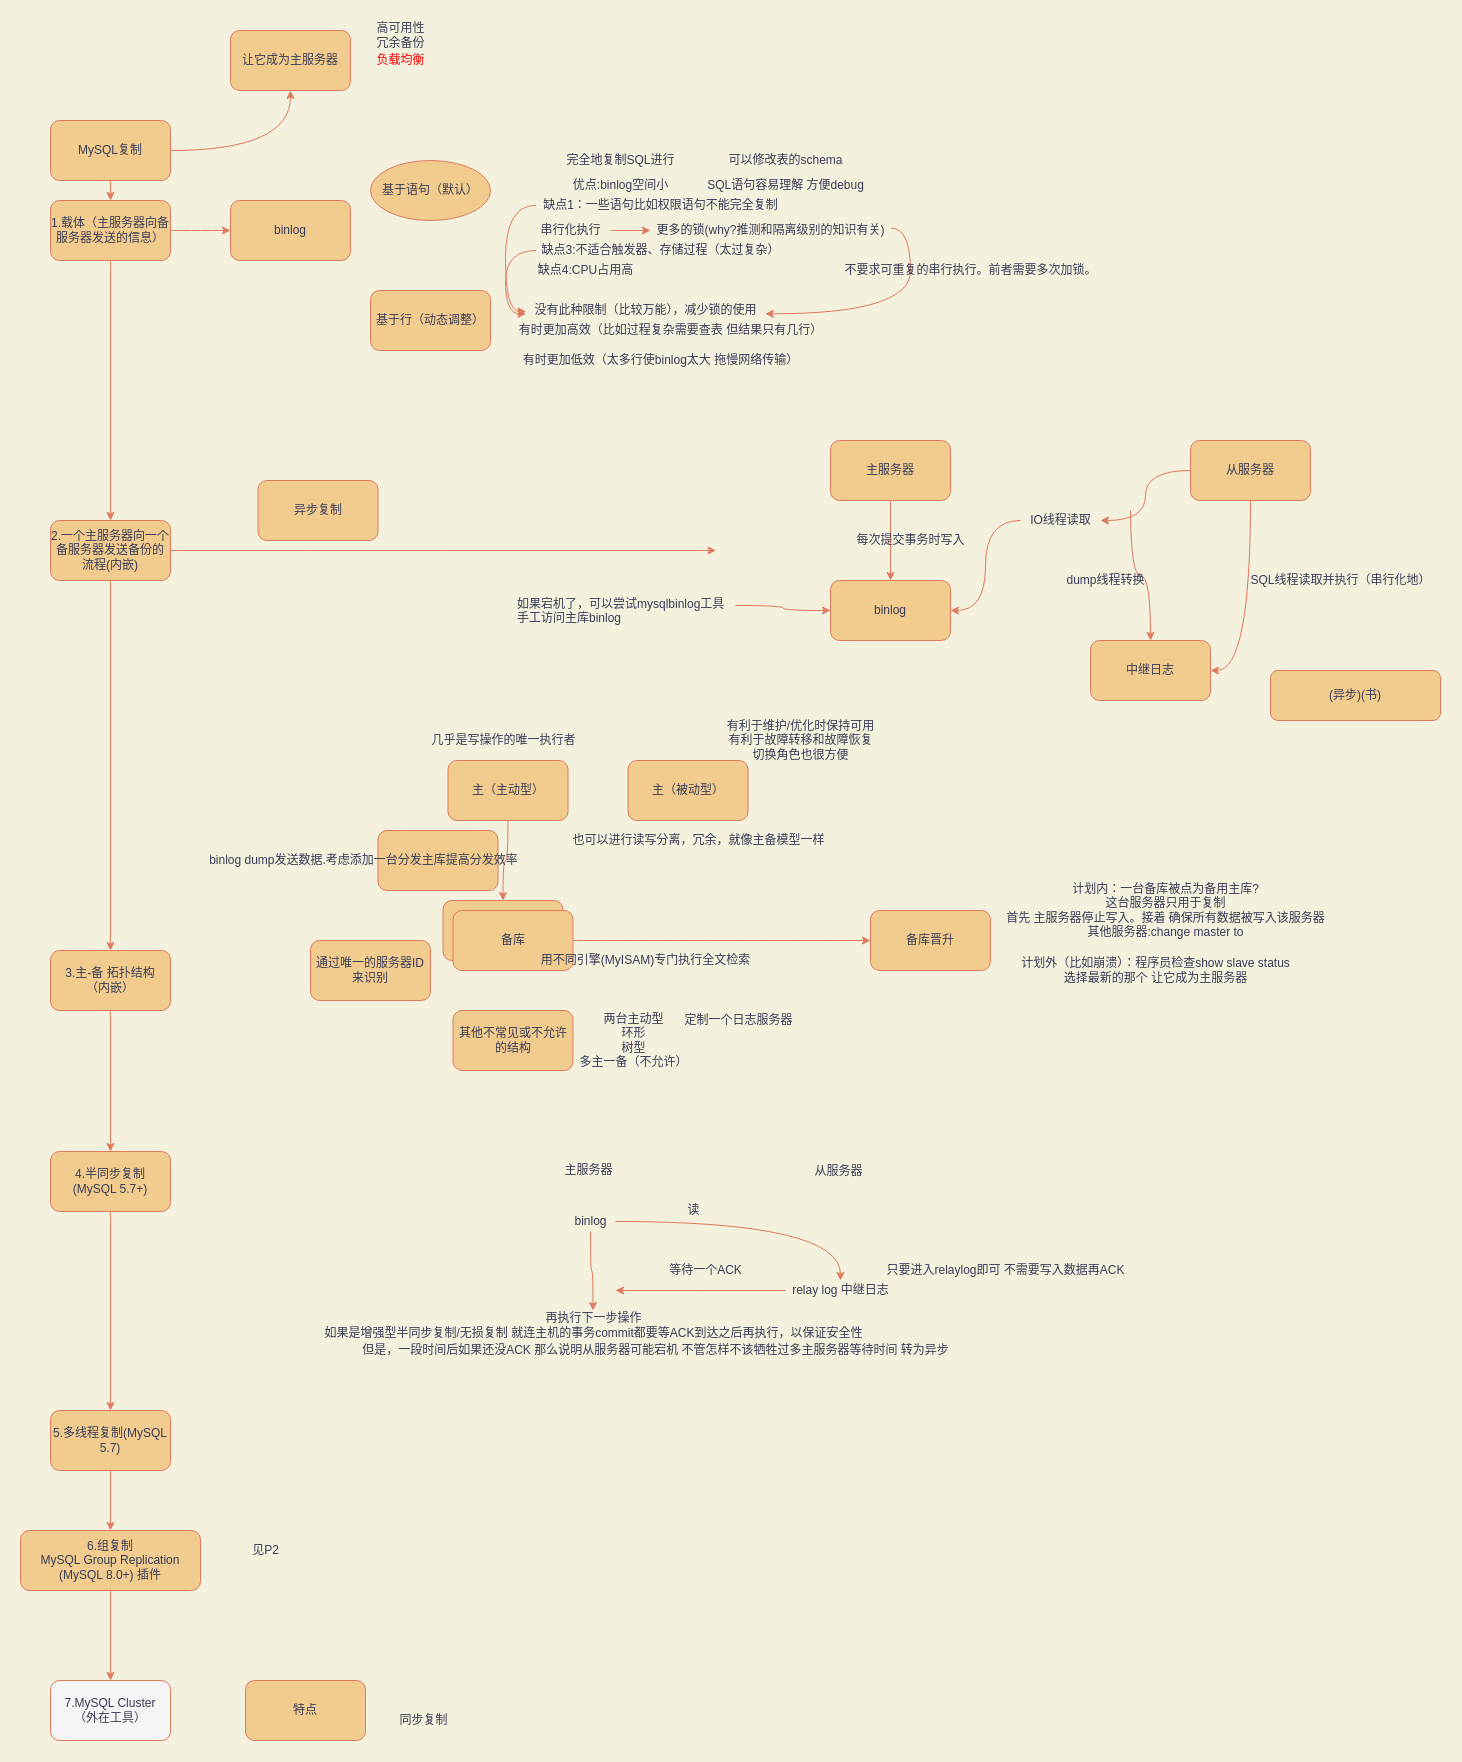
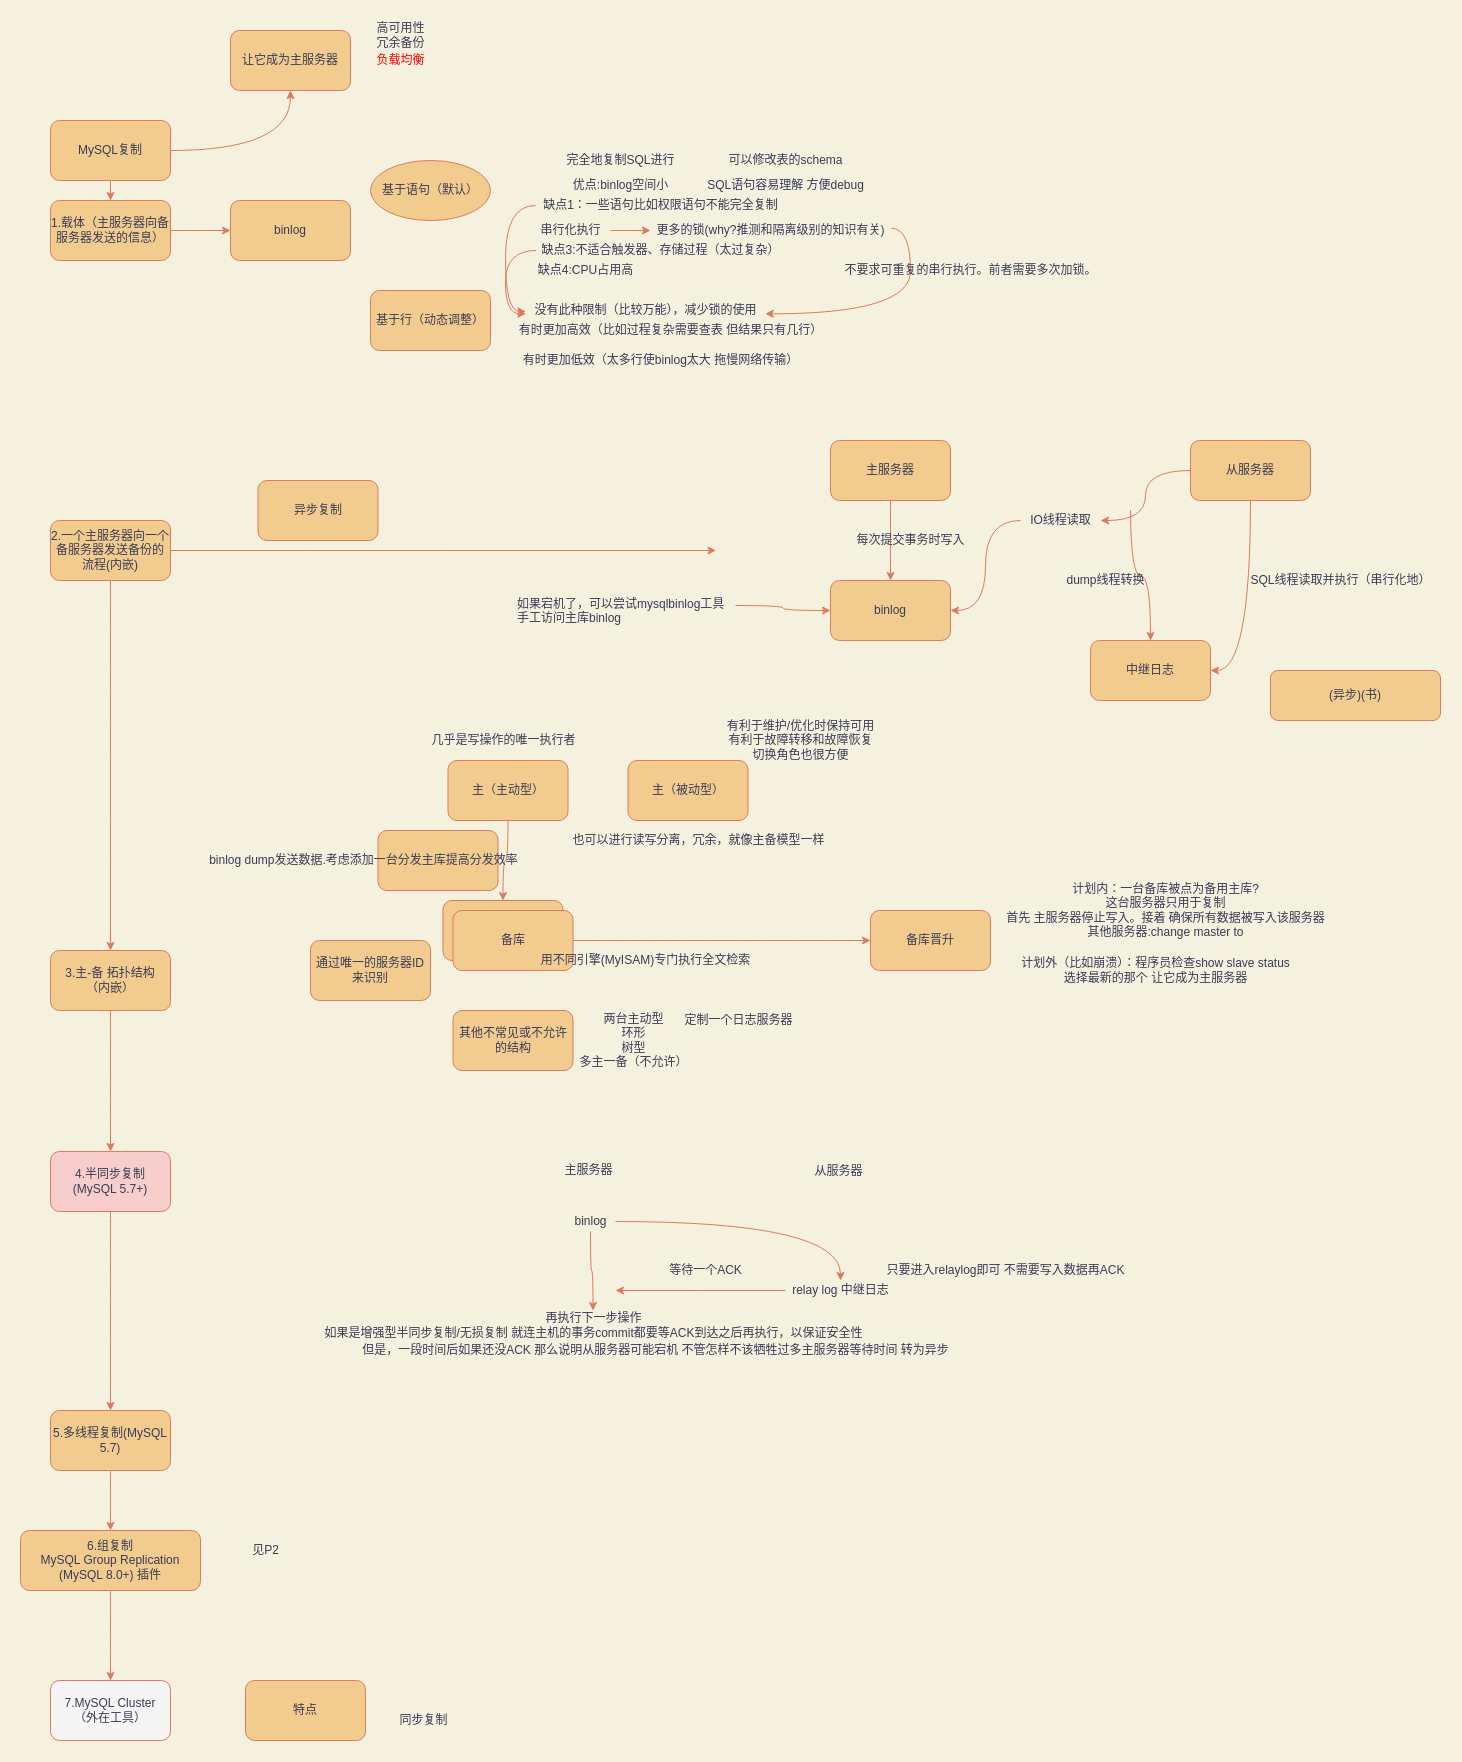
(111, 390) -> none
(111, 1182) -> (111, 1182)
(693, 1211) -> none
